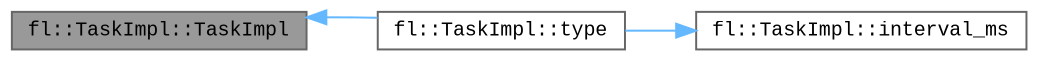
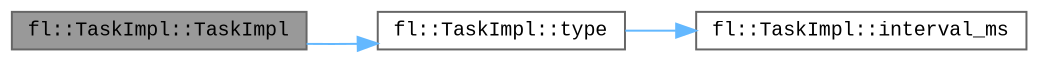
(352, 17) -> (332, 44)
